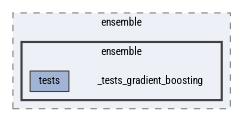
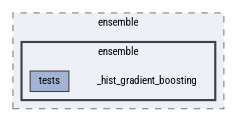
(151, 81) -> (147, 81)
